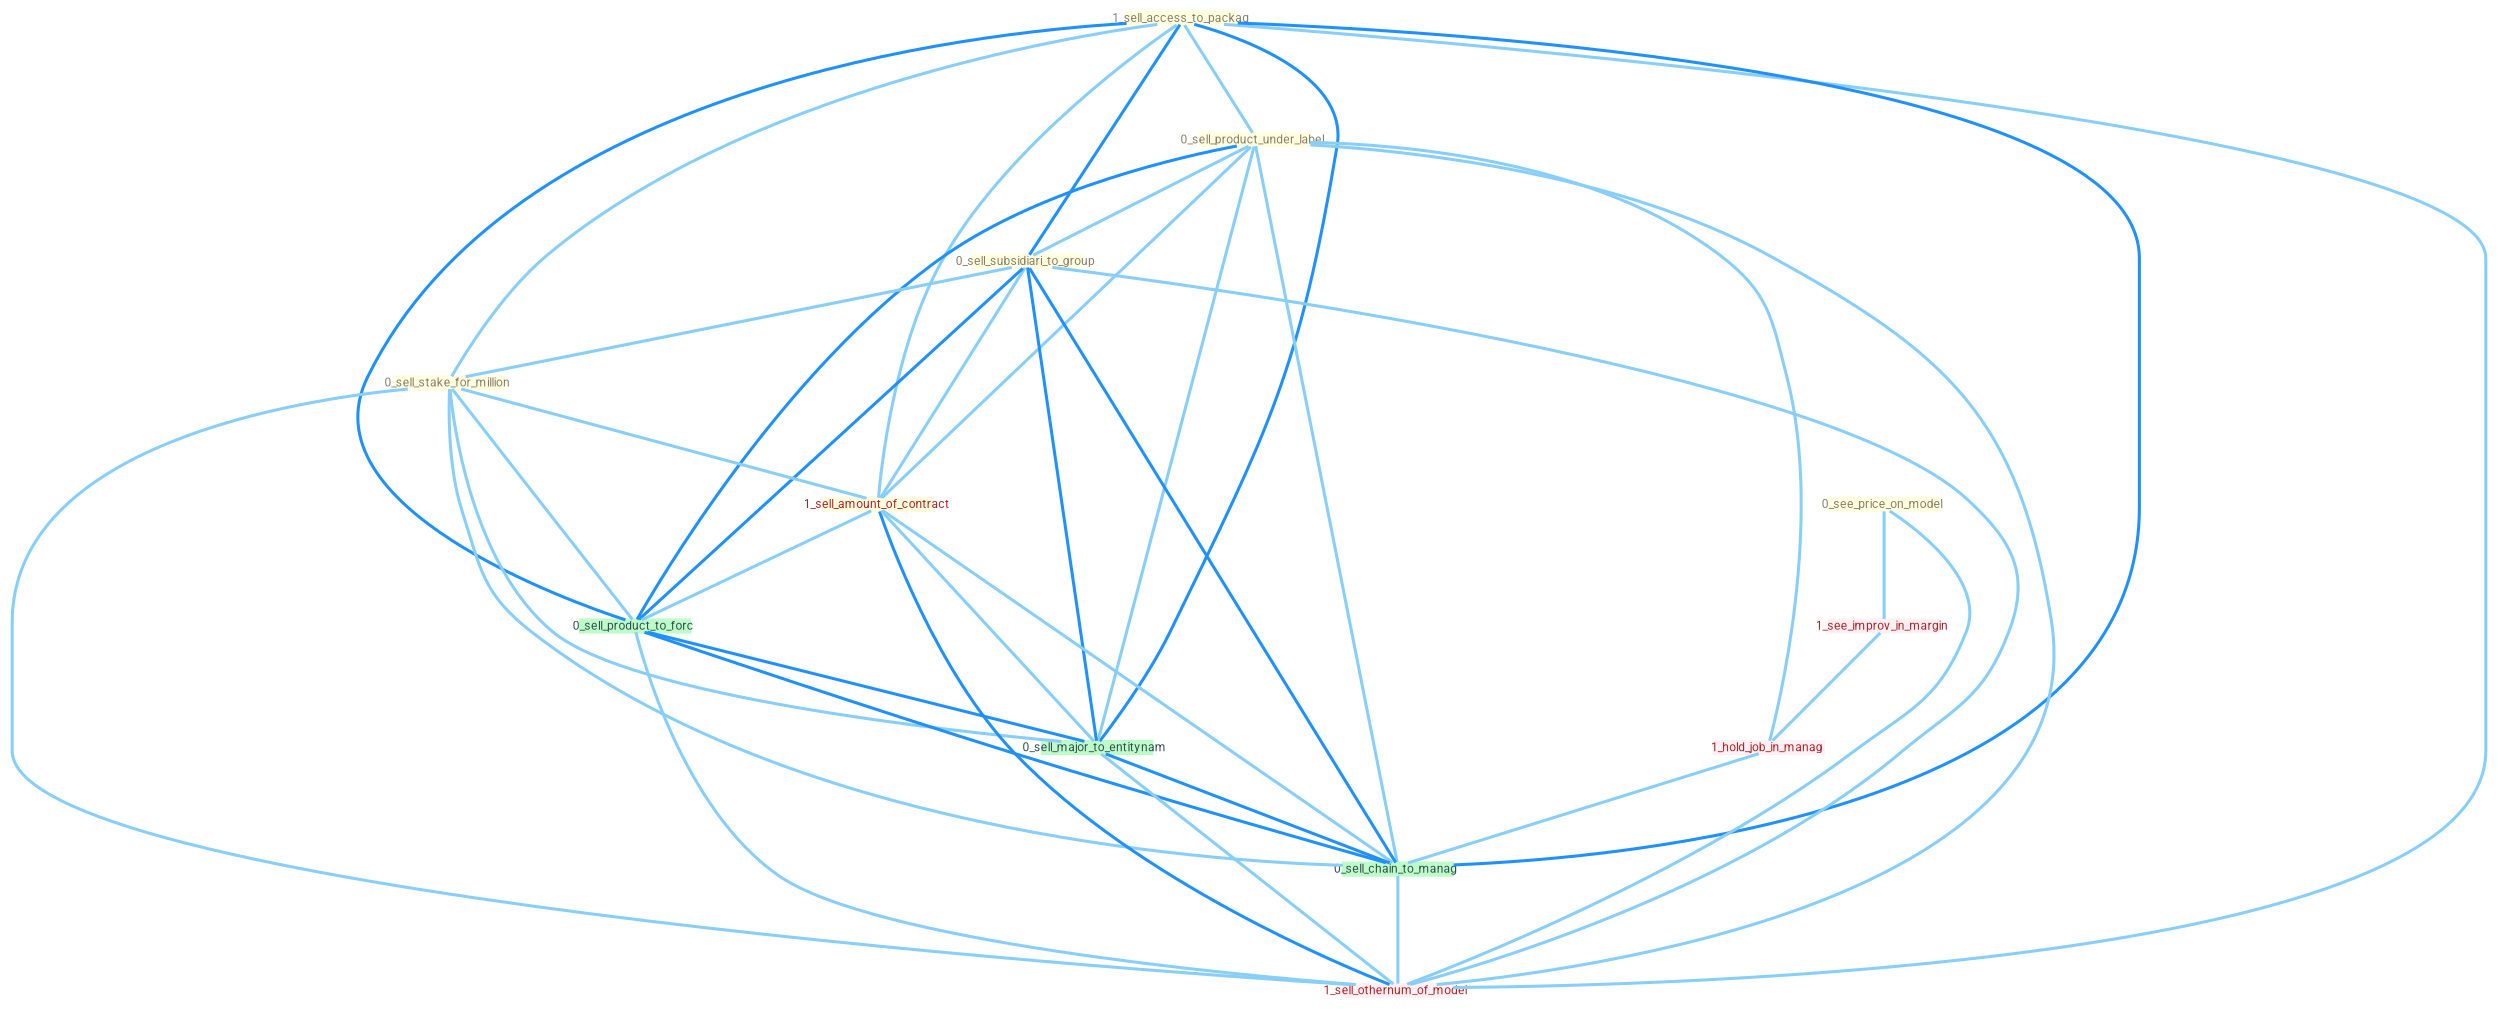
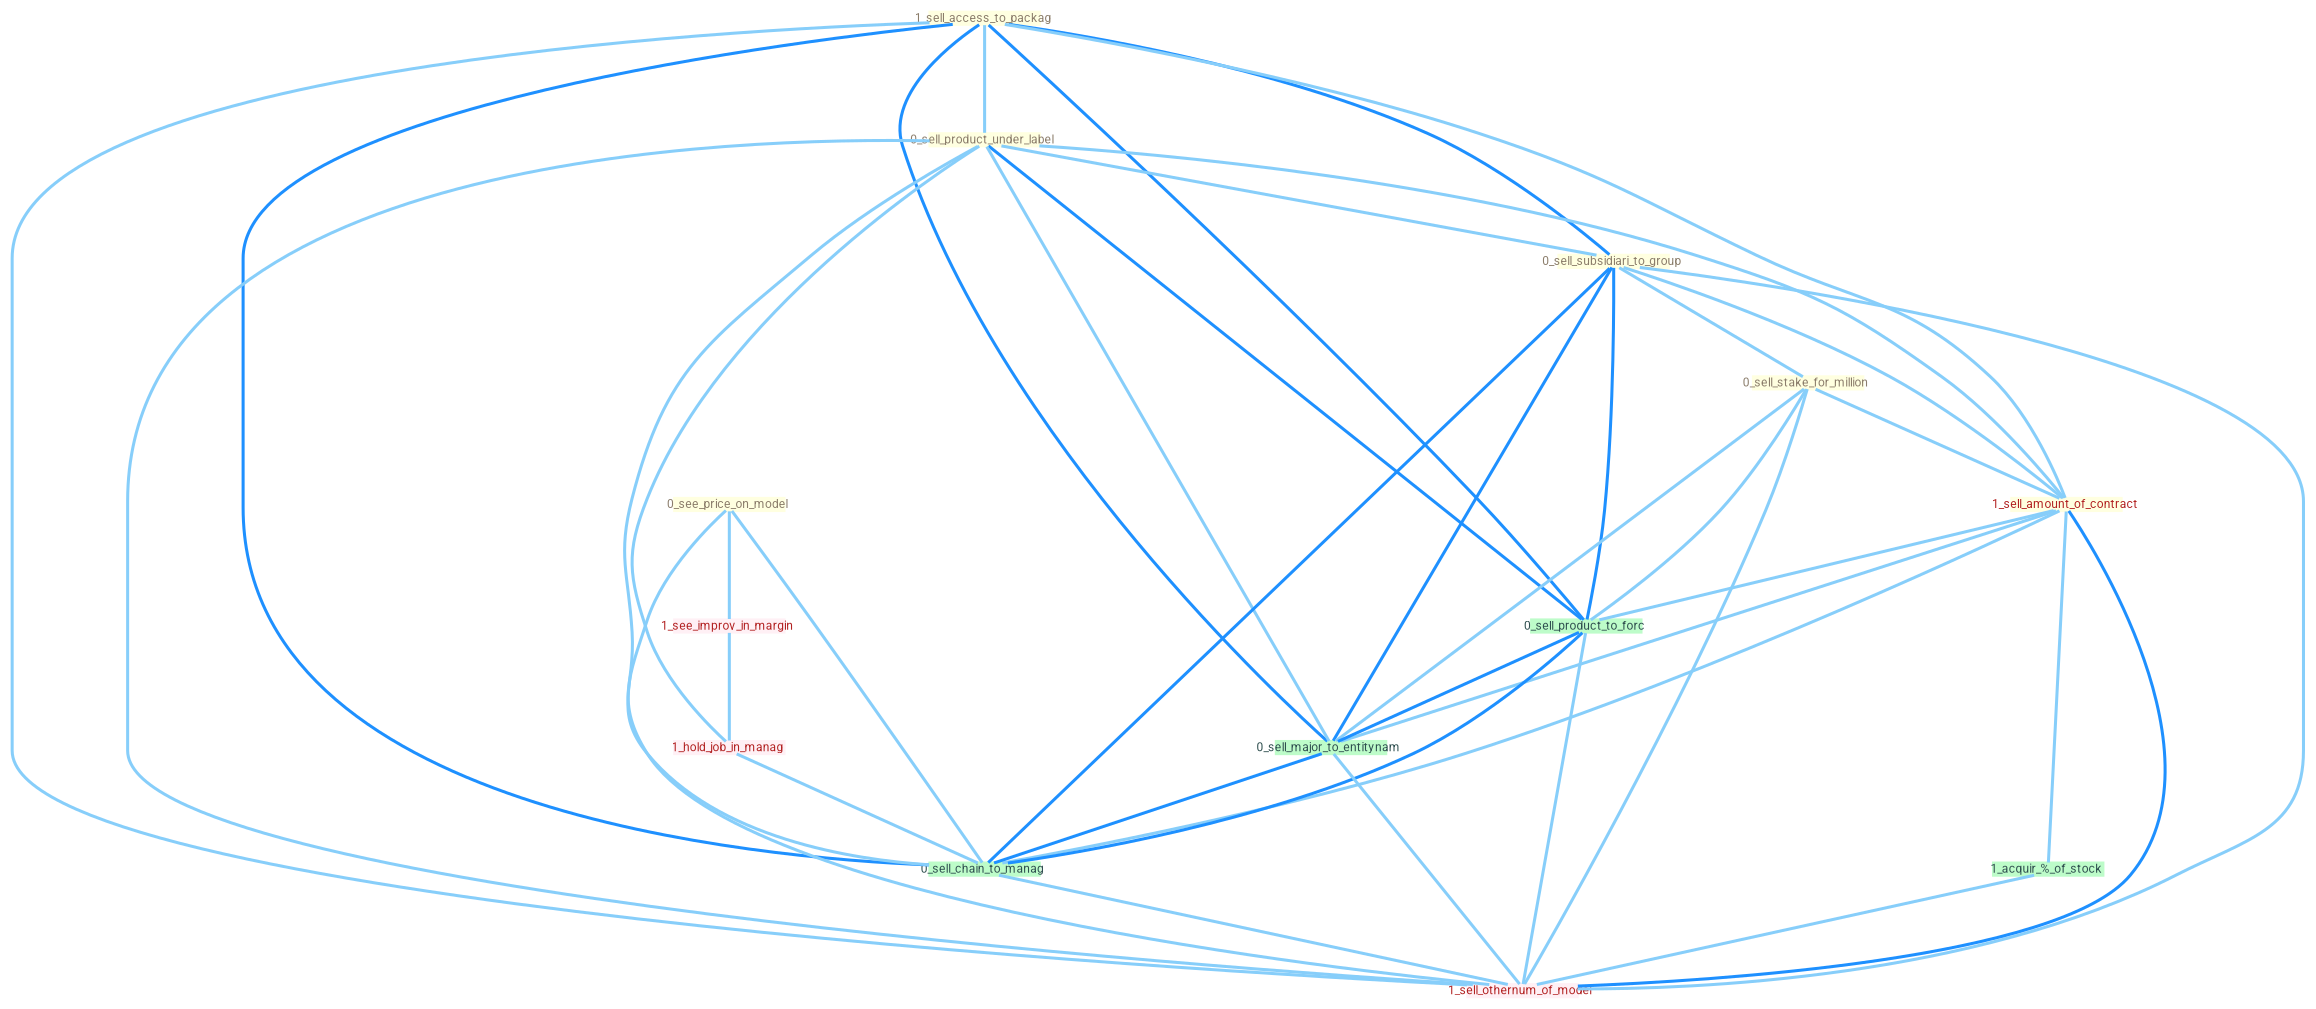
(765, 129) -> none
(792, 768) -> (858, 686)
none -> (2048, 869)
